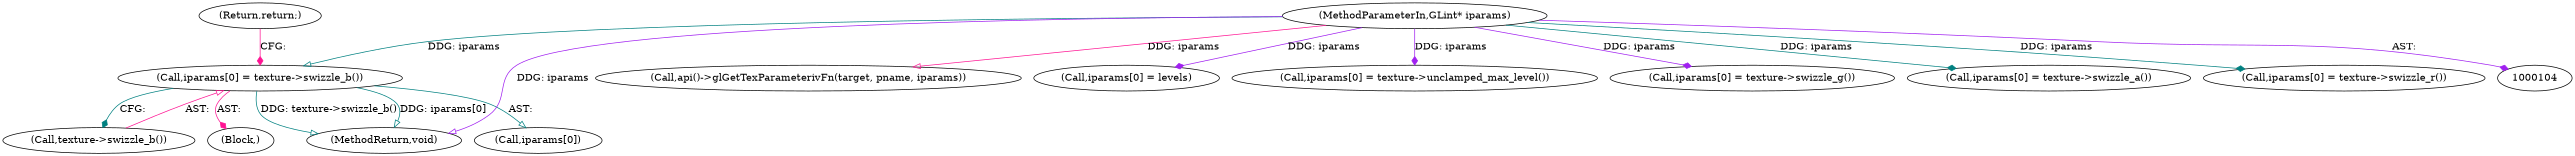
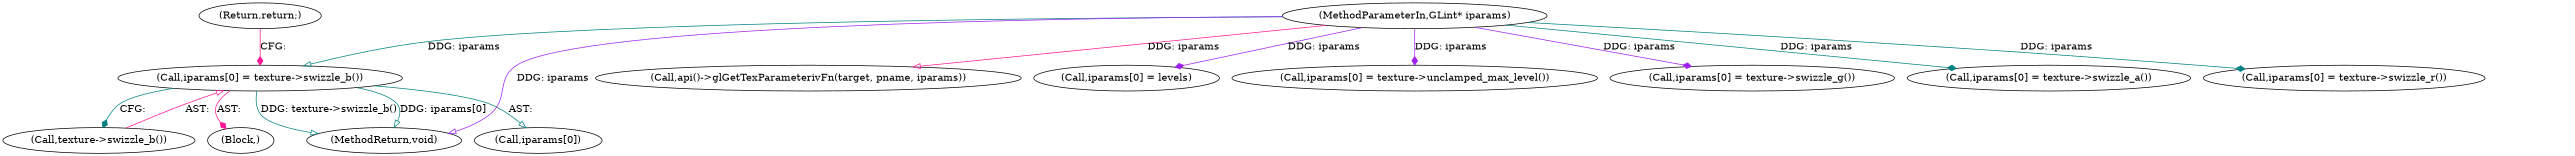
(2535, 78) -> none
